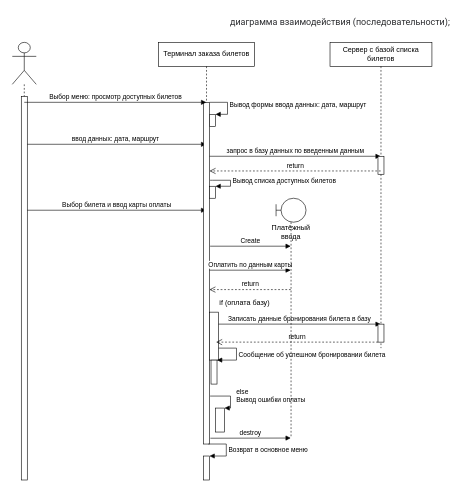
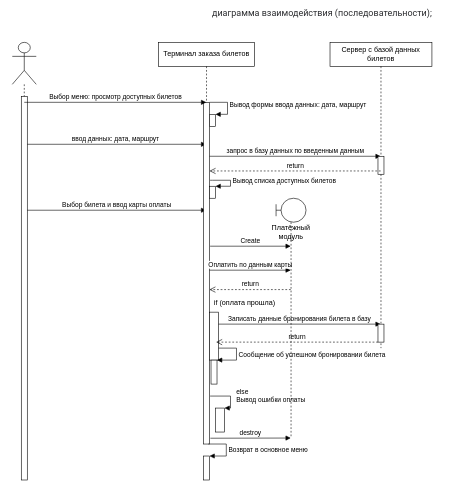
(341, 21) -> (323, 12)
(381, 54) -> (381, 54)
(291, 237) -> (291, 237)
(246, 303) -> (246, 303)
